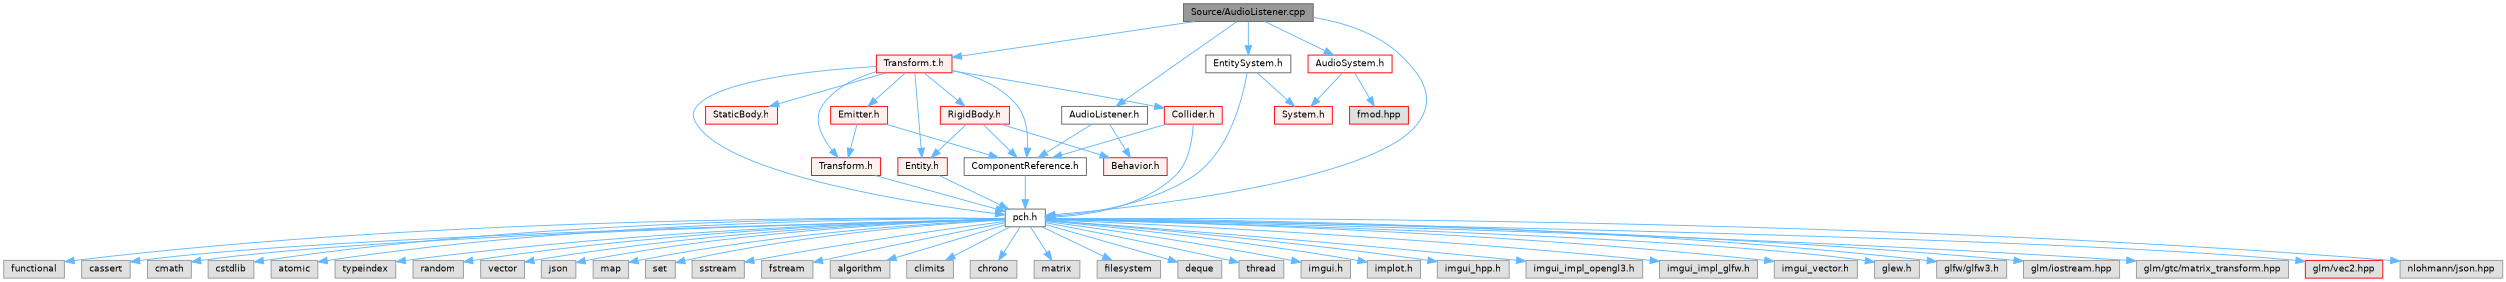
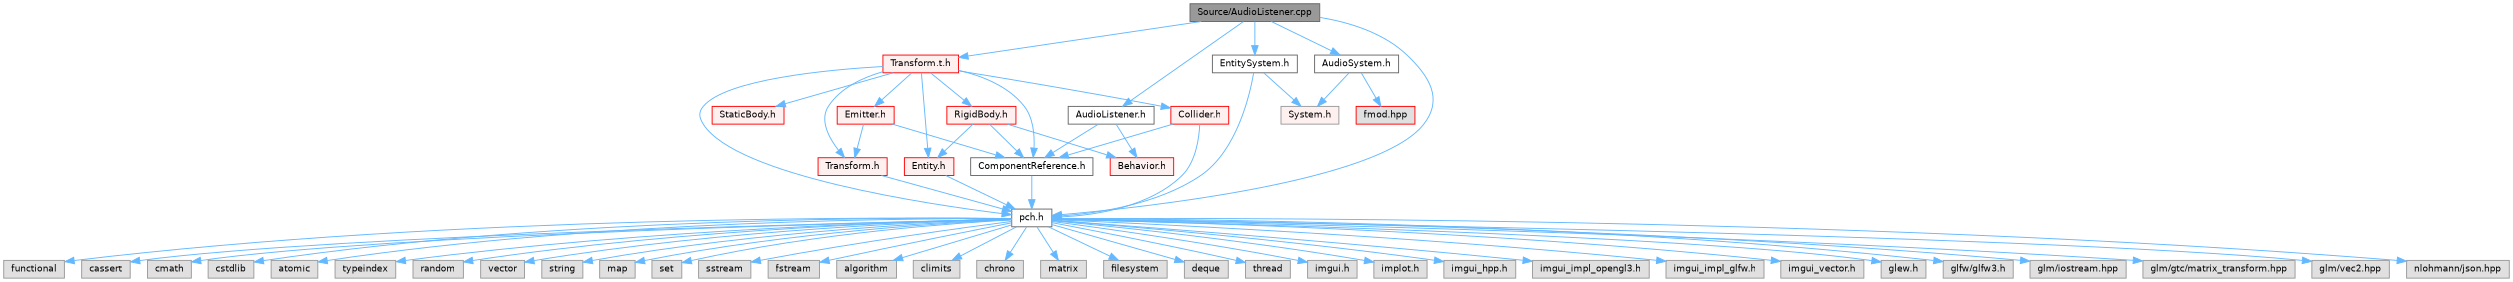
(1350, 64) -> (1357, 64)
(1303, 115) -> (1310, 115)
(559, 269) -> (562, 269)
(2344, 269) -> (2351, 269)
